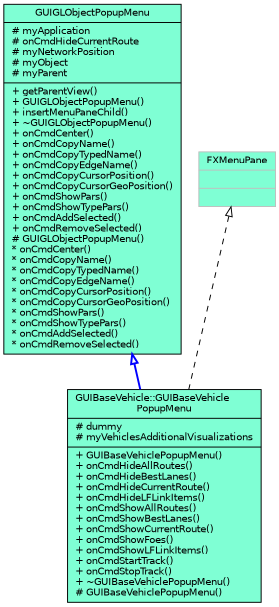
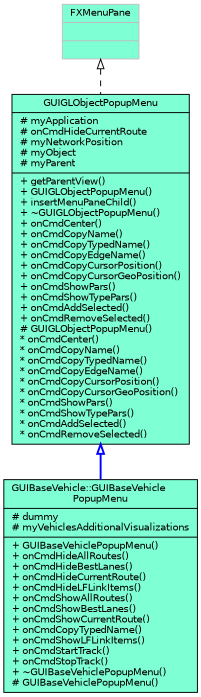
(209, 303) -> (101, 82)
(125, 540) -> (77, 630)
